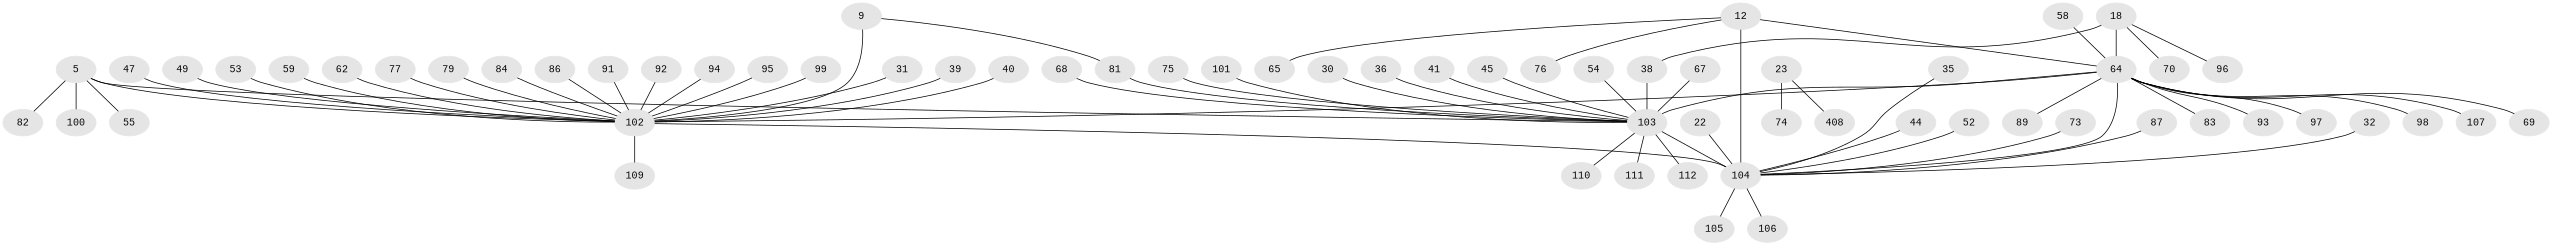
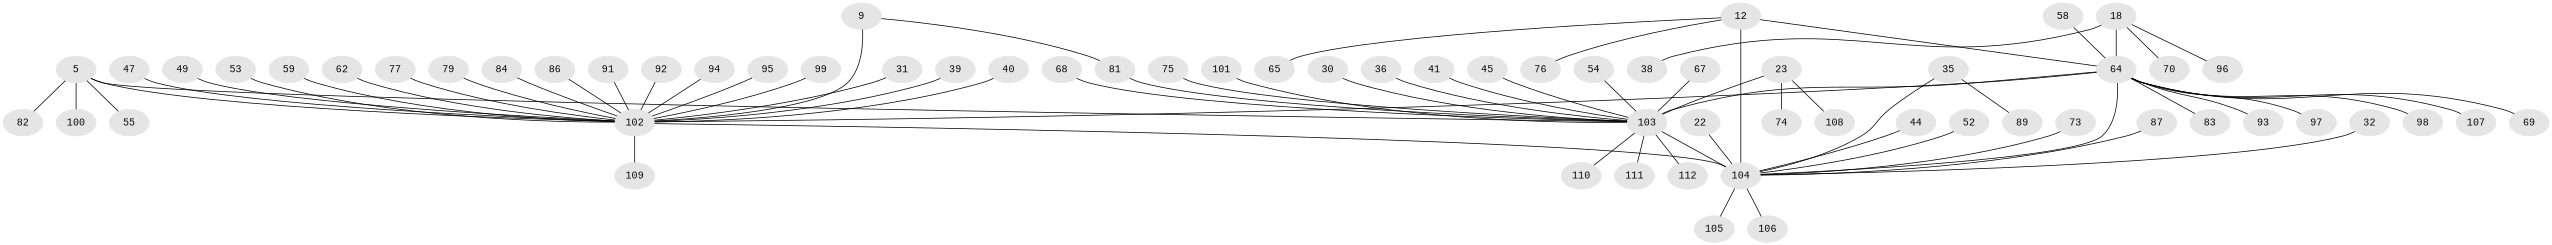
(1647, 93) -> (1723, 90)
(2069, 96) -> (1985, 96)
(1835, 123) -> (1835, 123)
